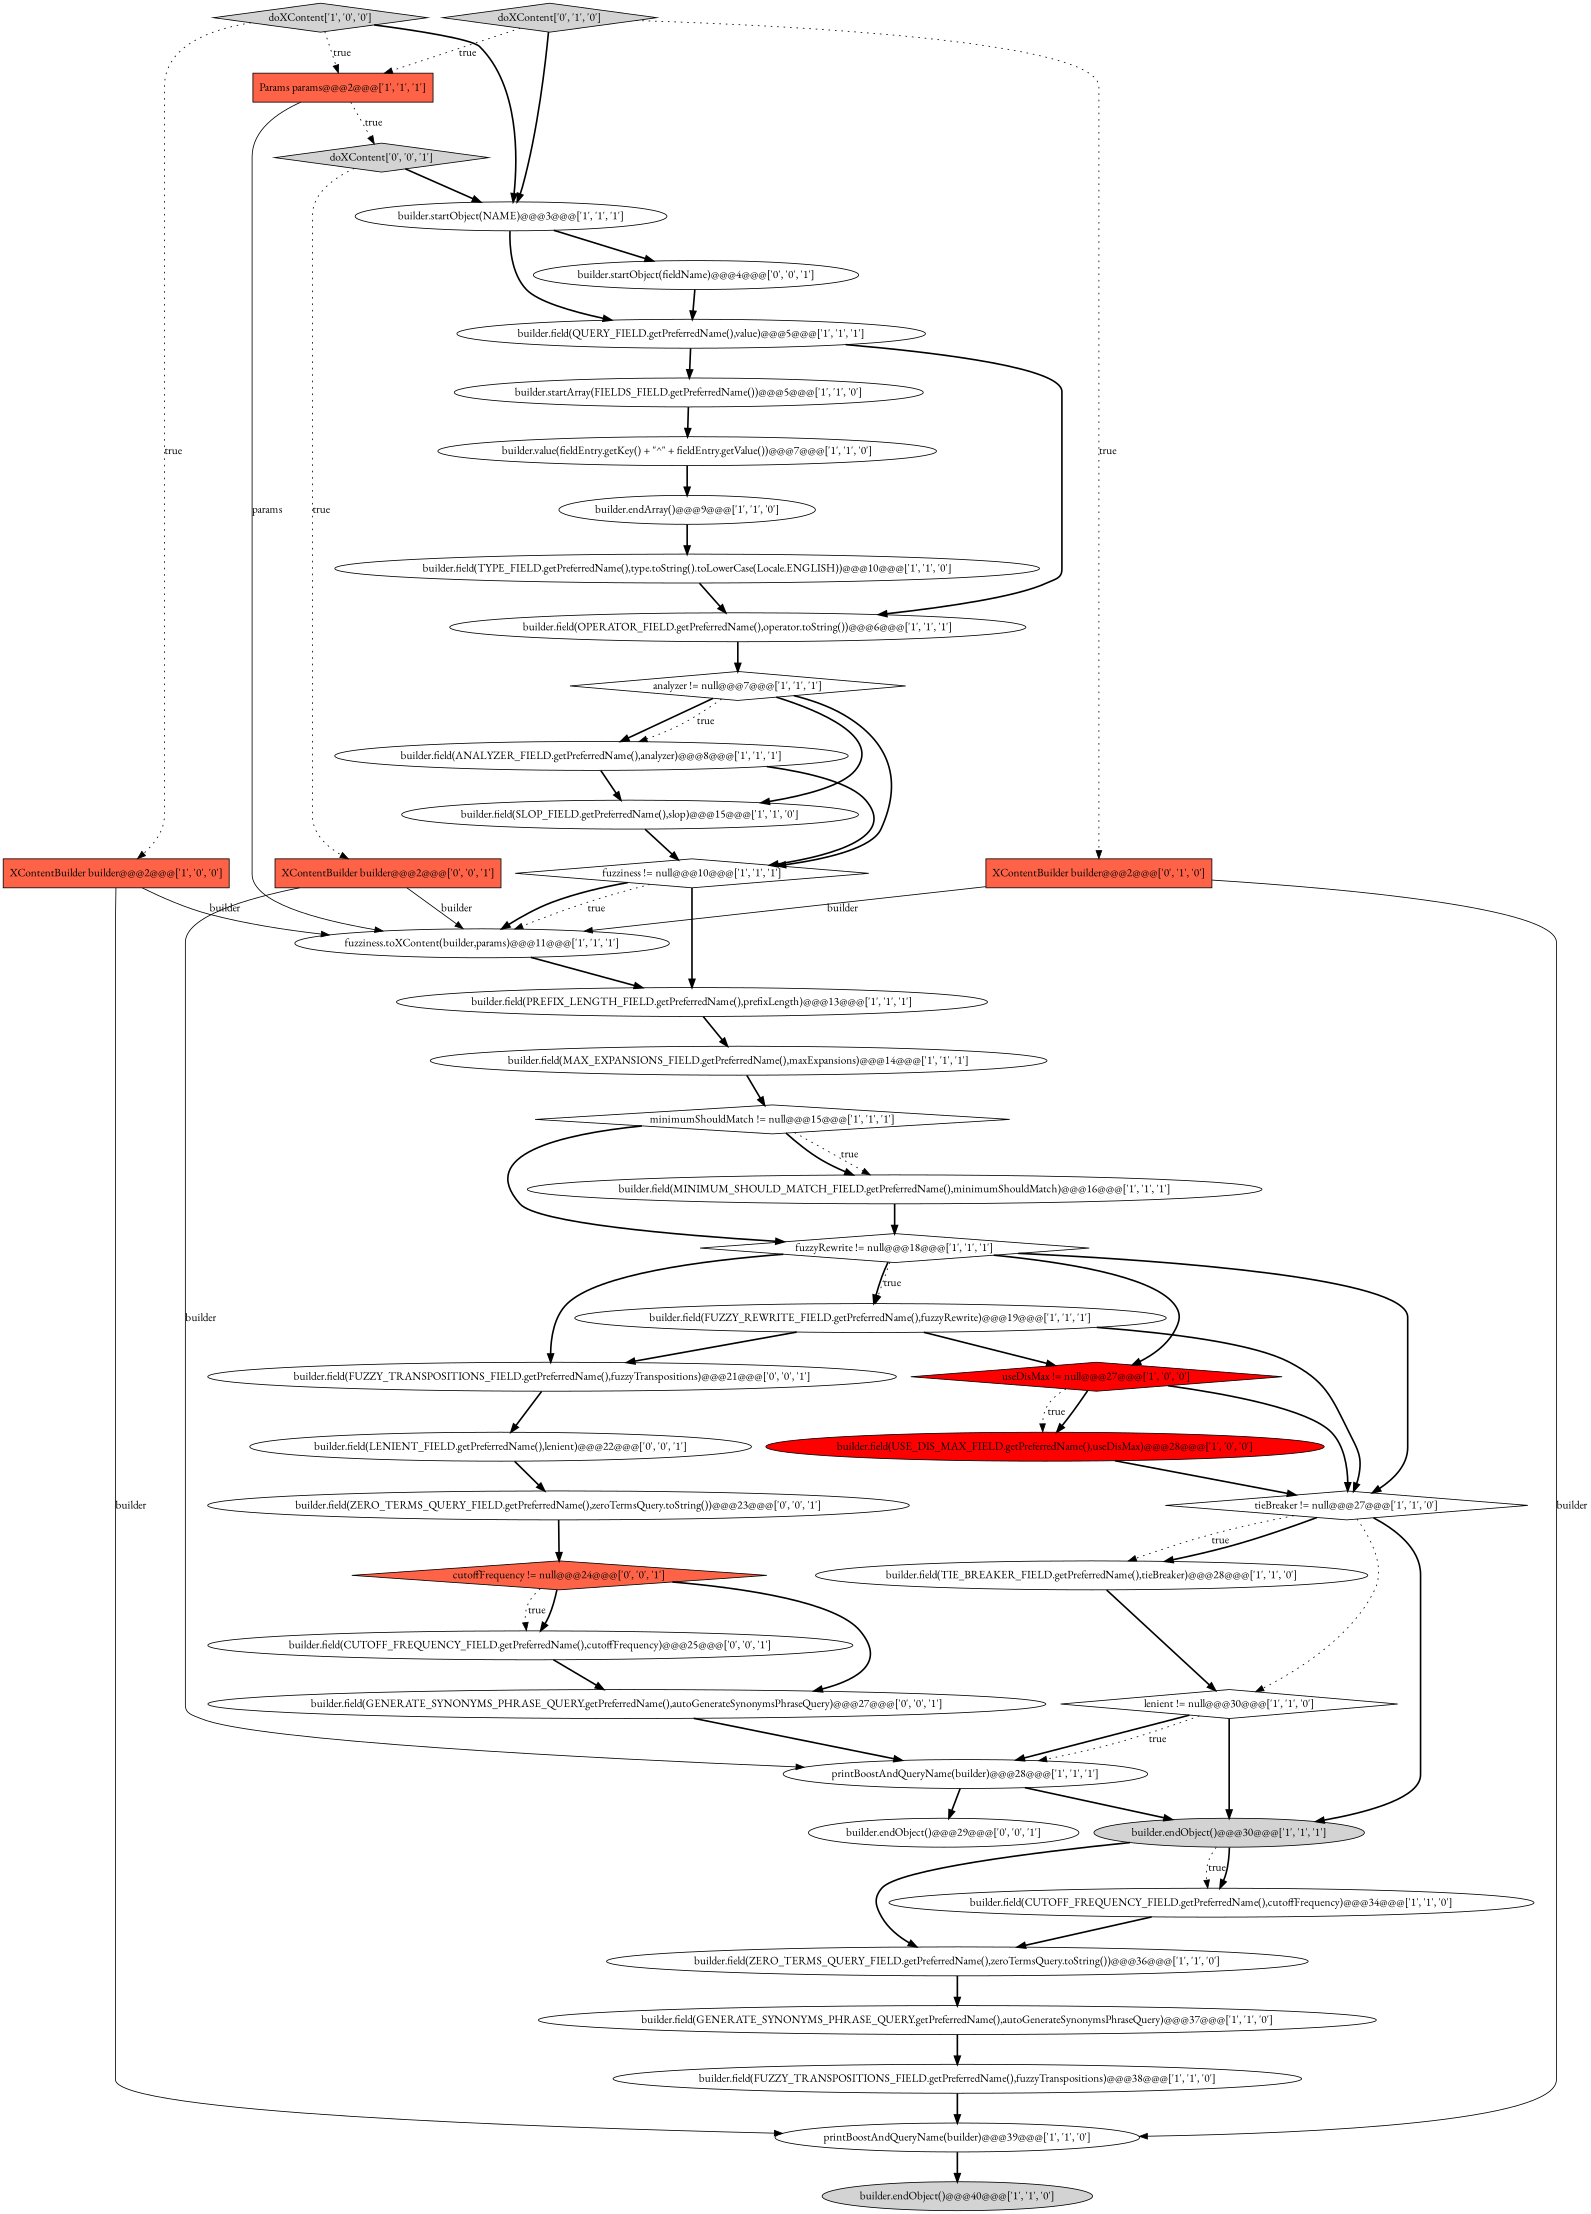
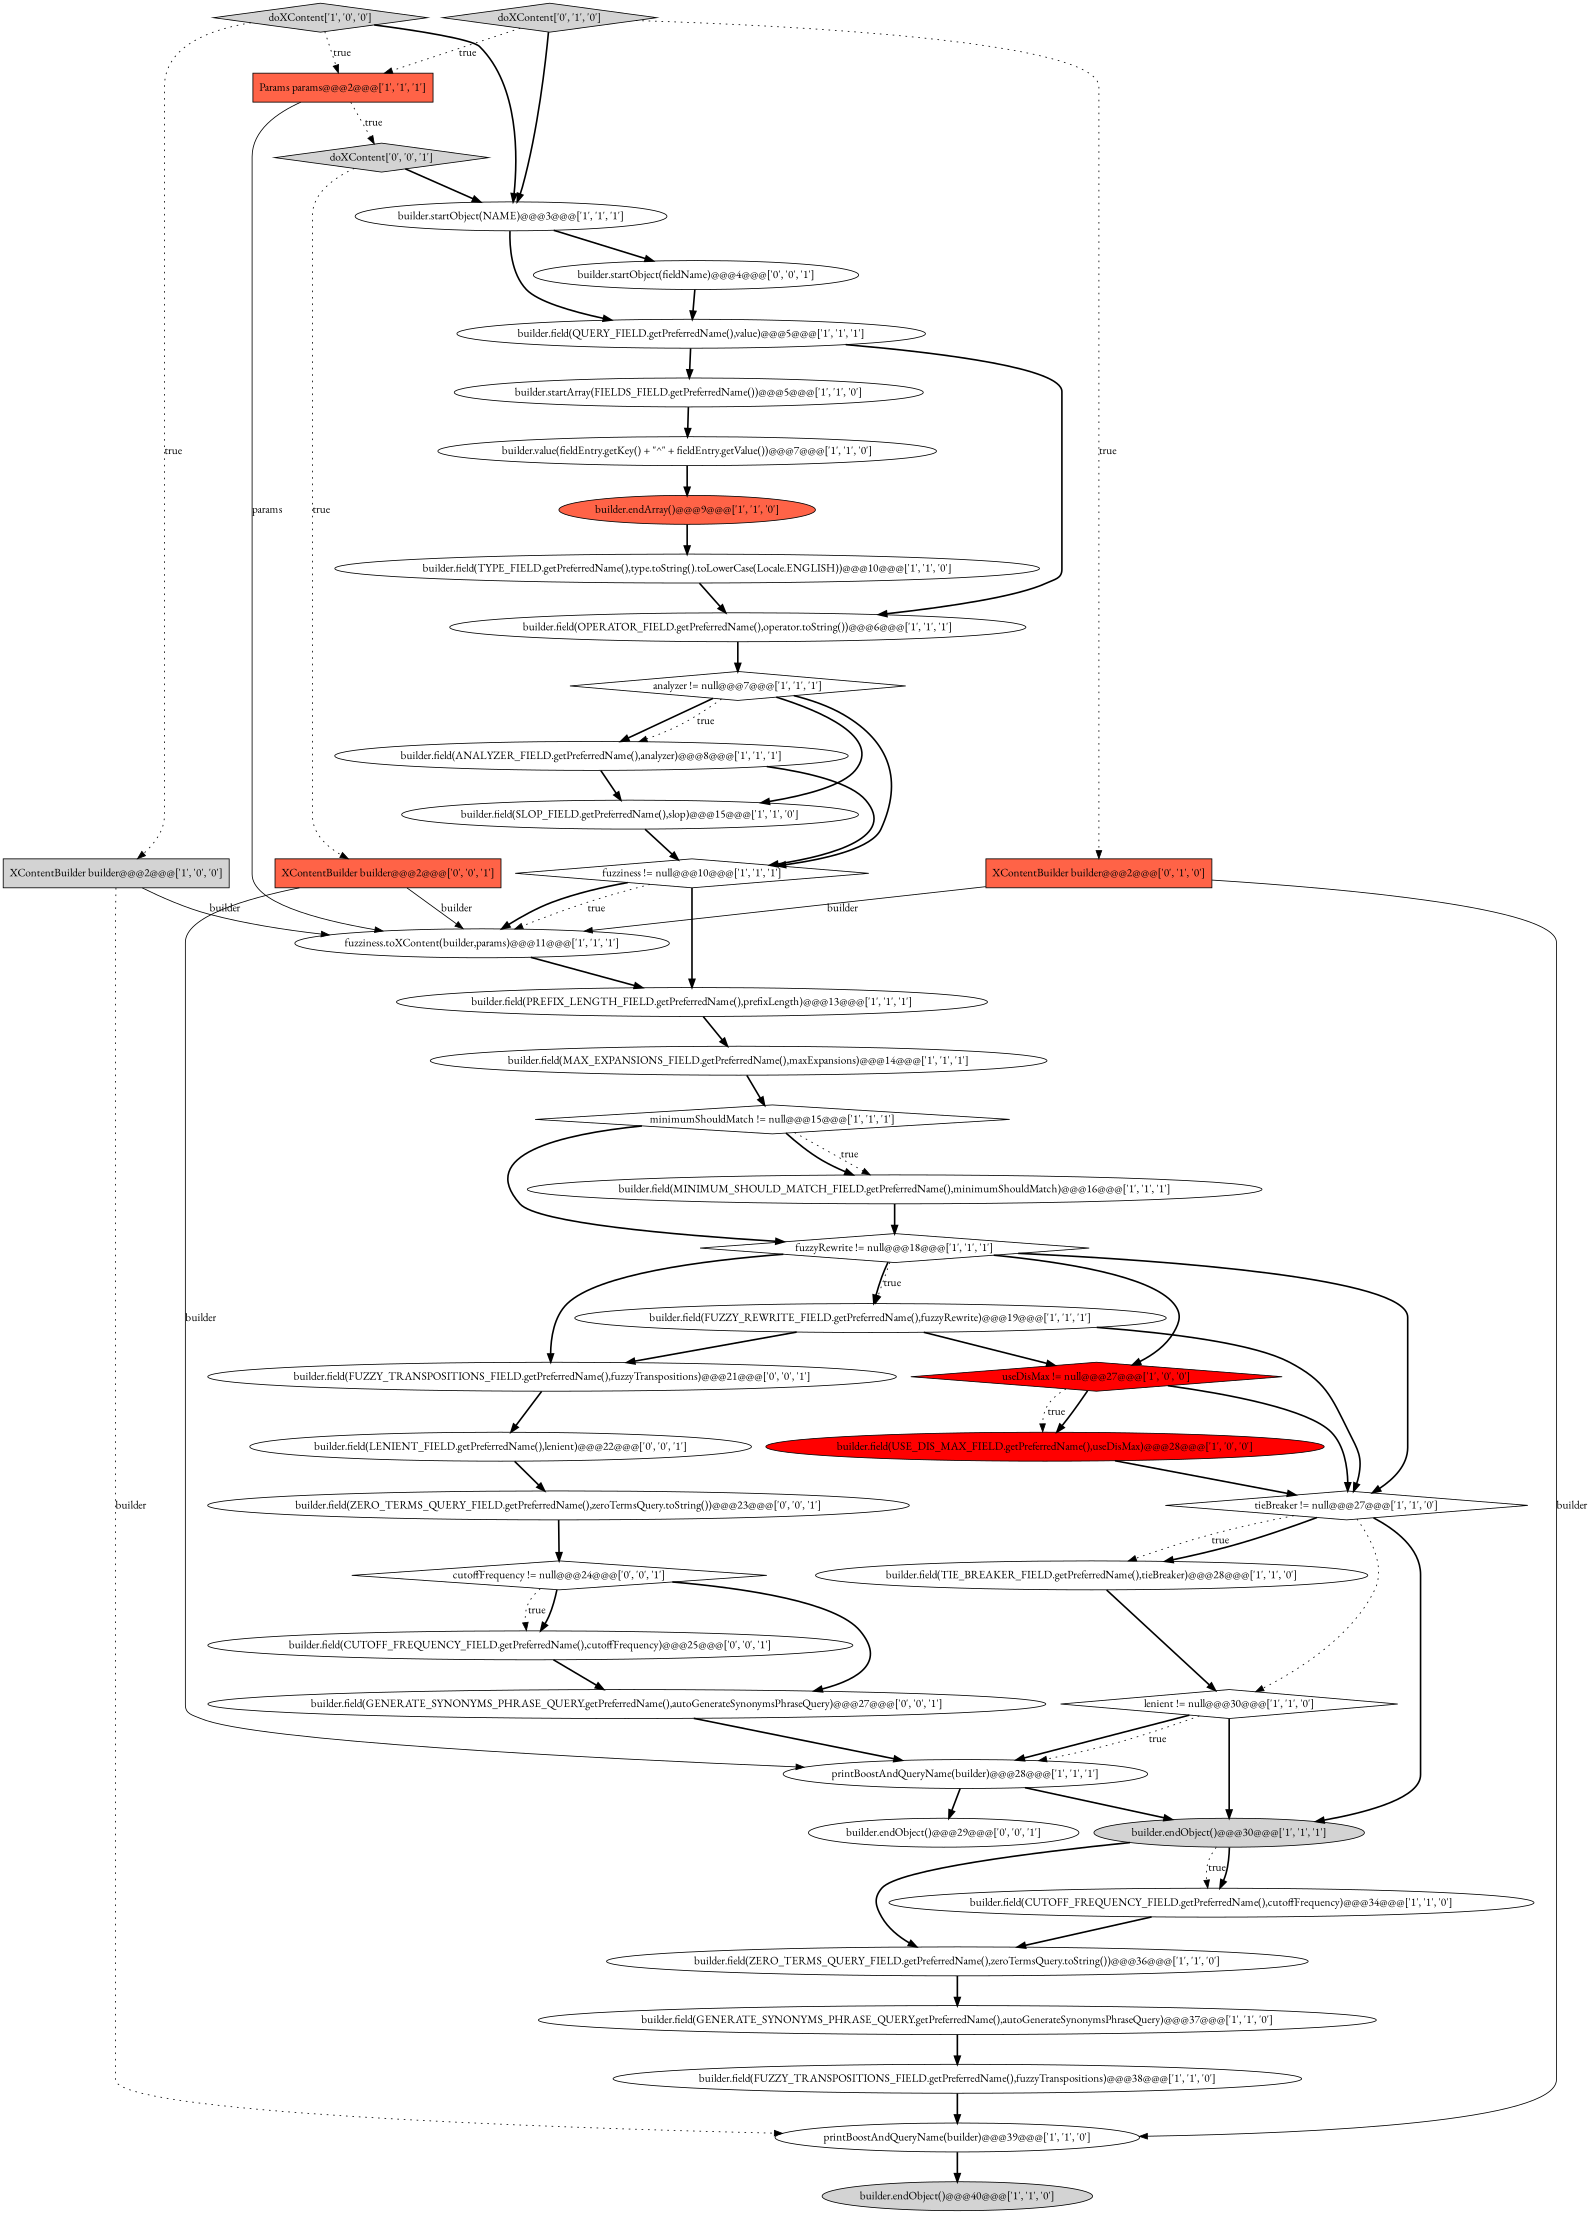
(687, 510) -> (687, 510)
(116, 873) -> (116, 873)
(559, 1575) -> (559, 1575)
(115, 1816) -> (115, 1816)
